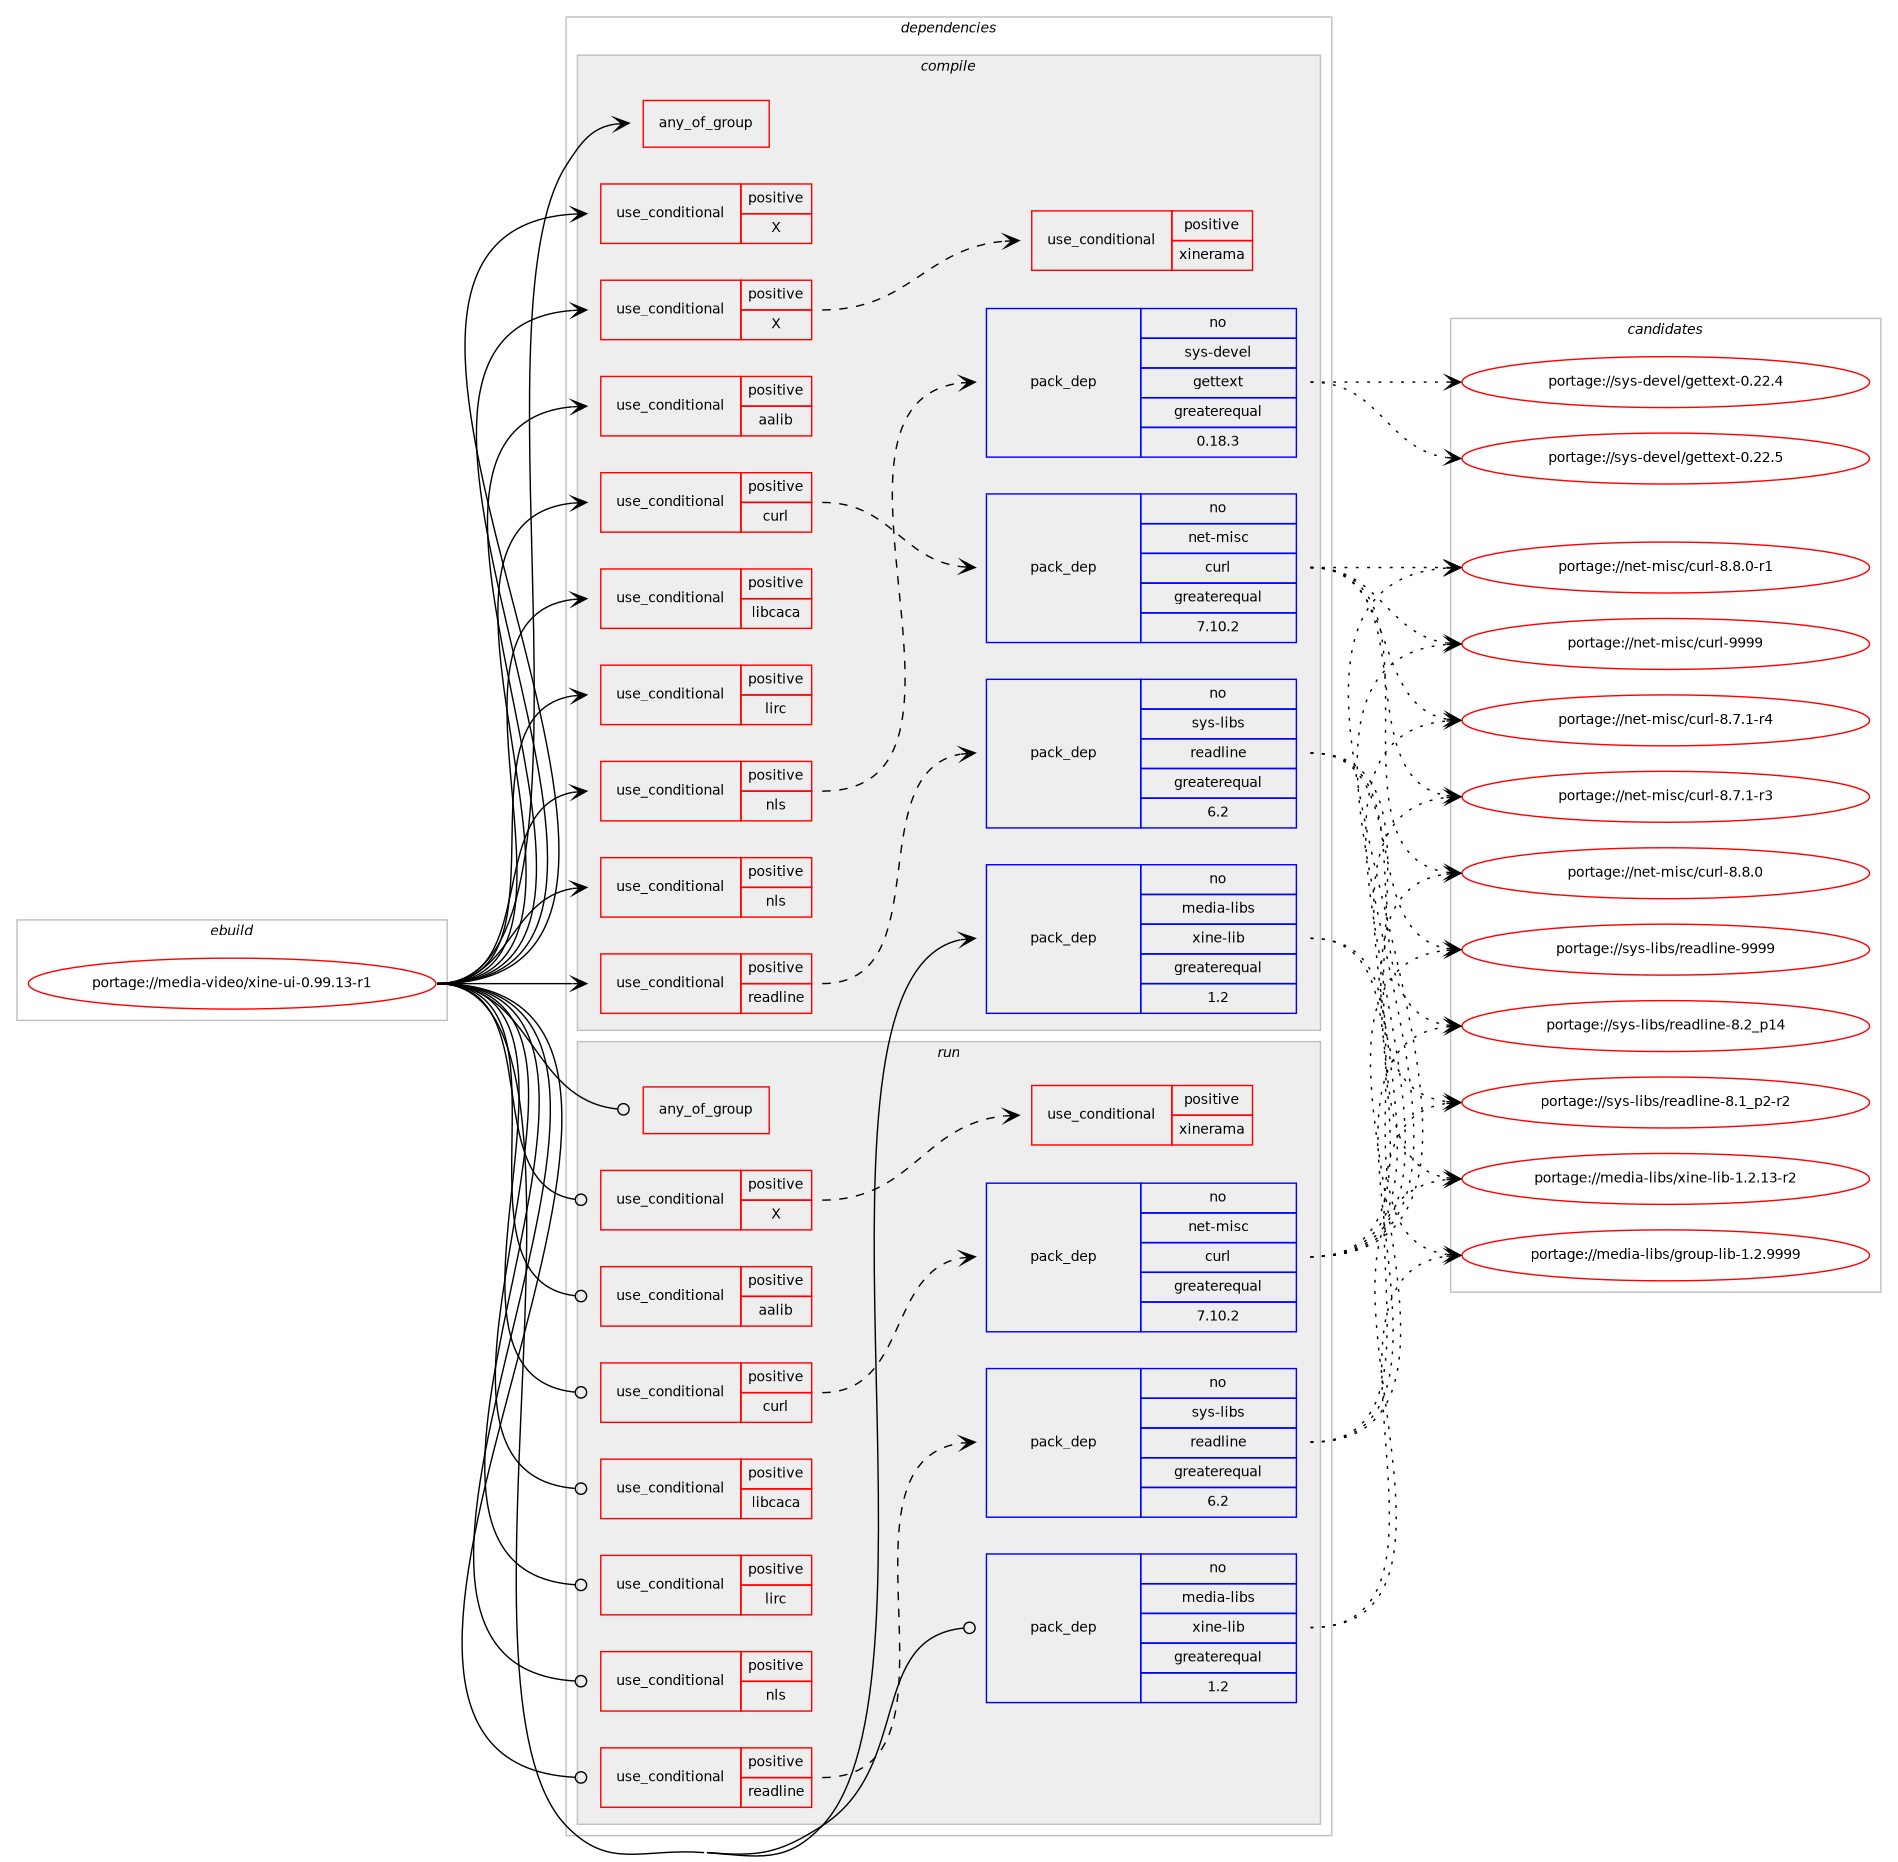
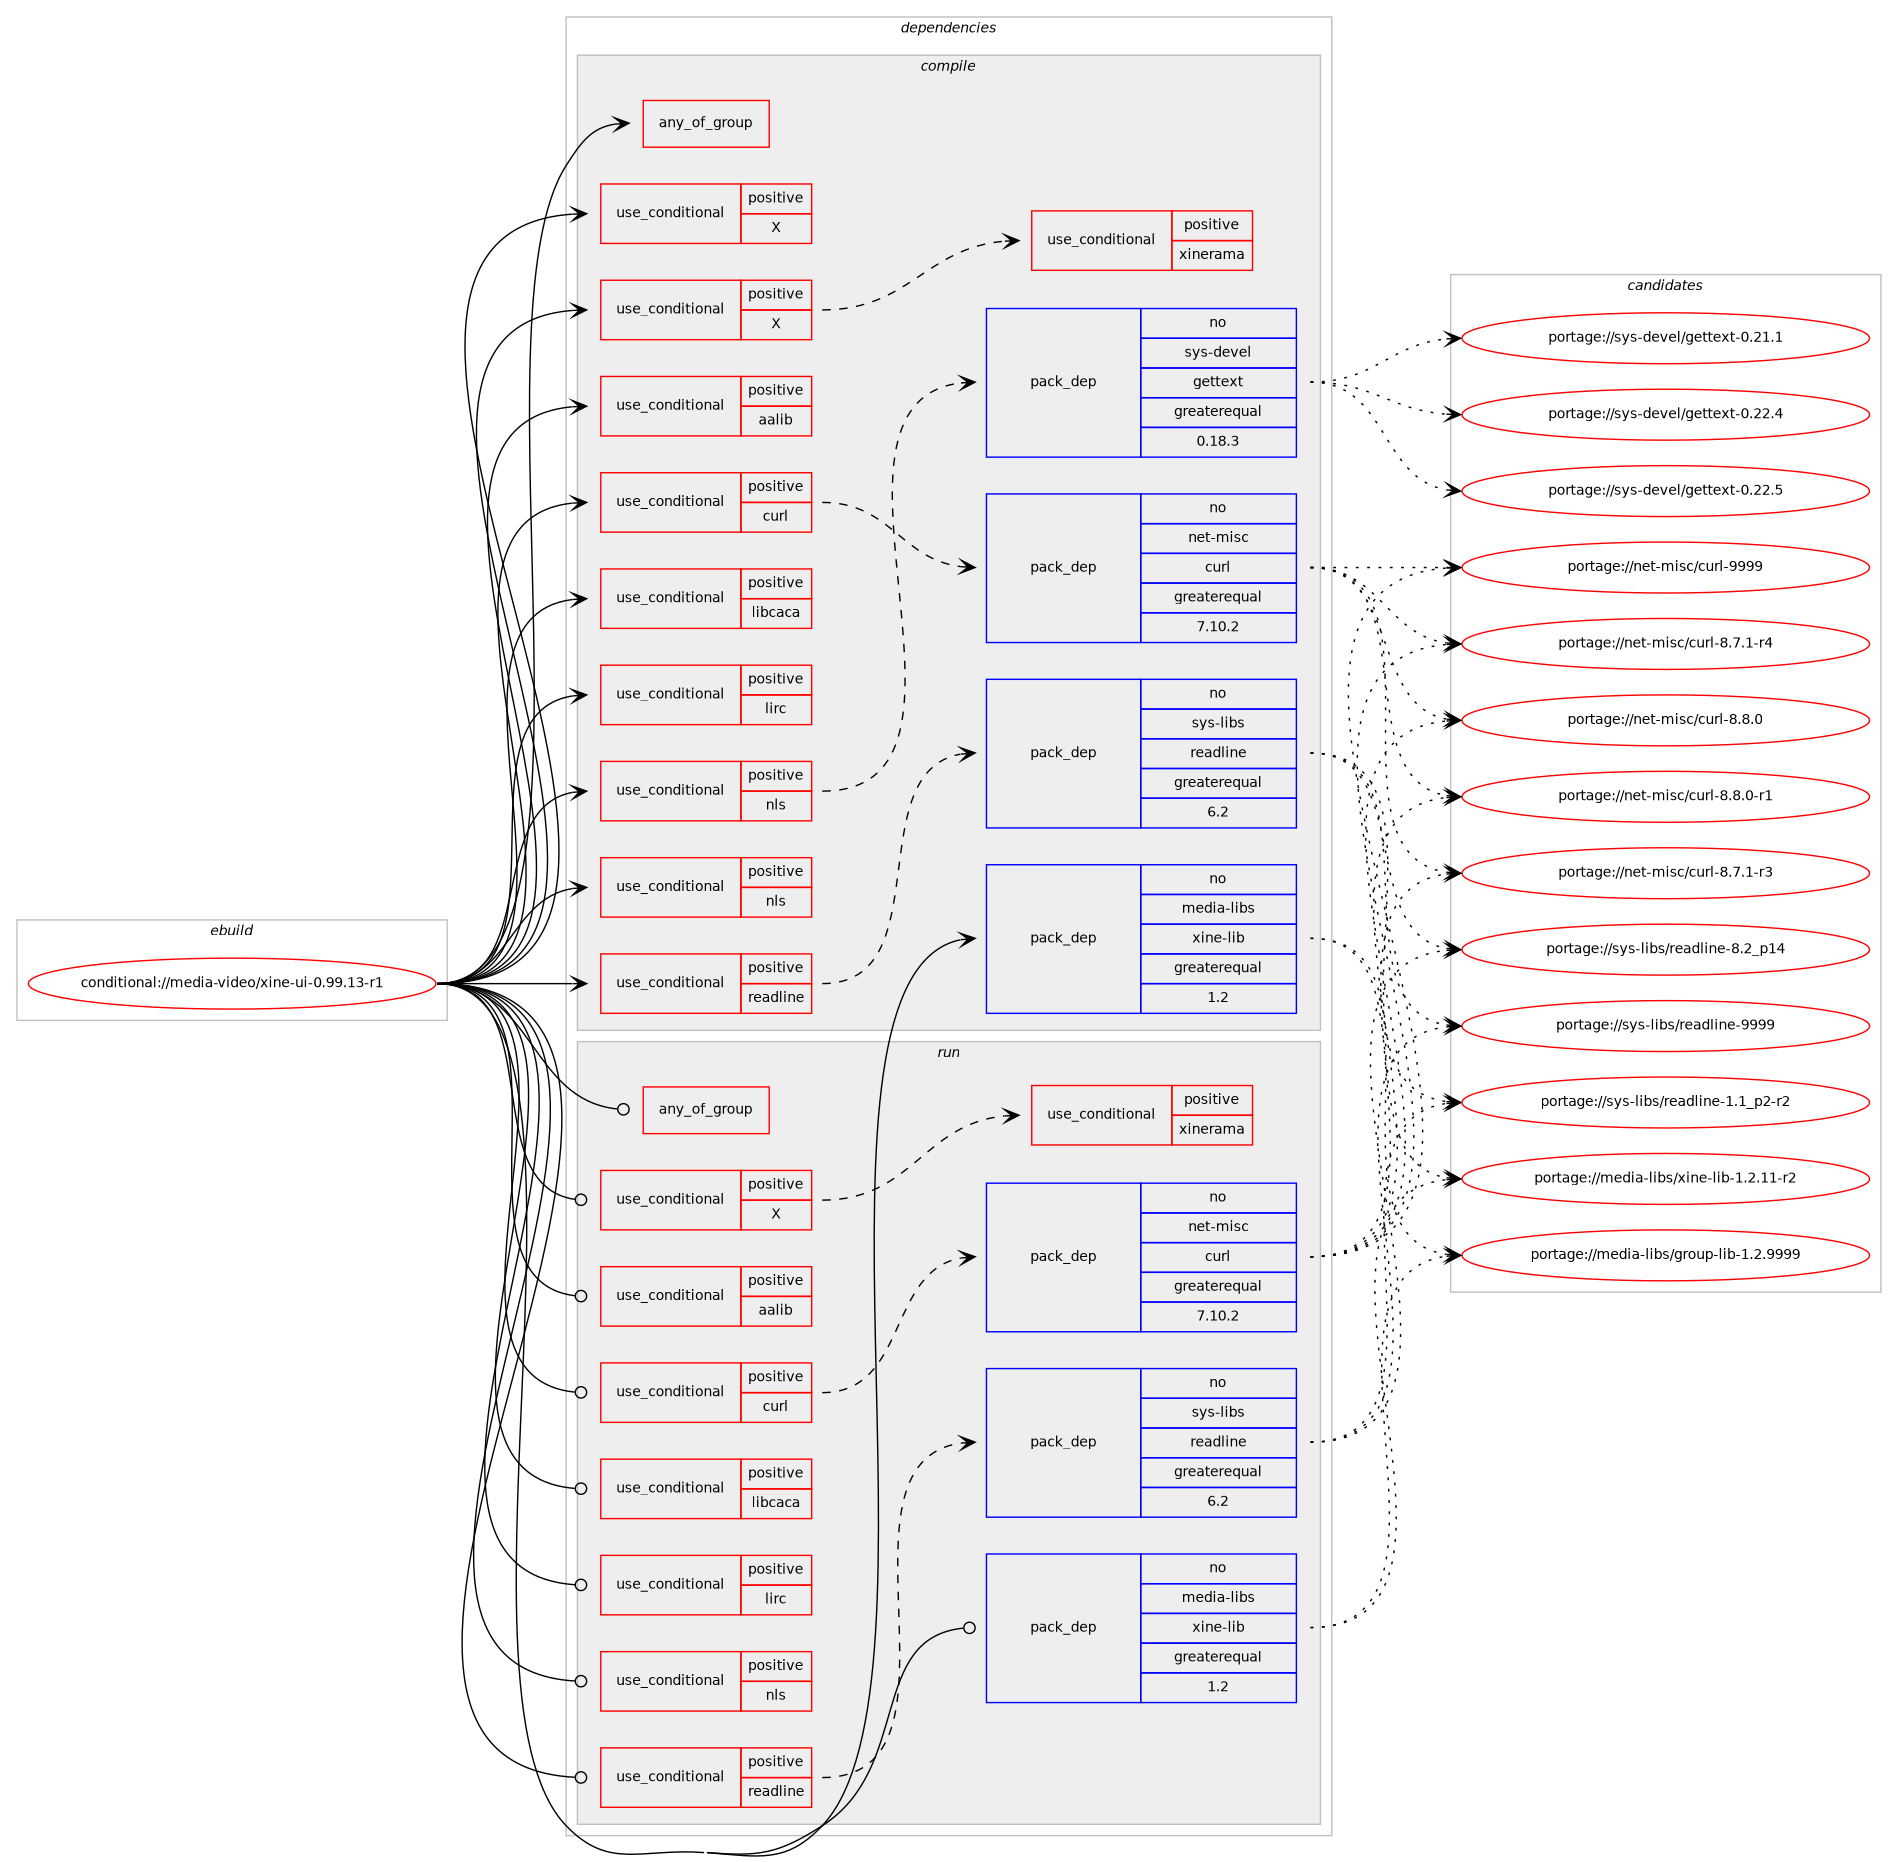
none -> (1666, 338)
(232, 984) -> (232, 984)
(1666, 1103) -> (1666, 1103)
(1666, 1179) -> (1666, 1179)
